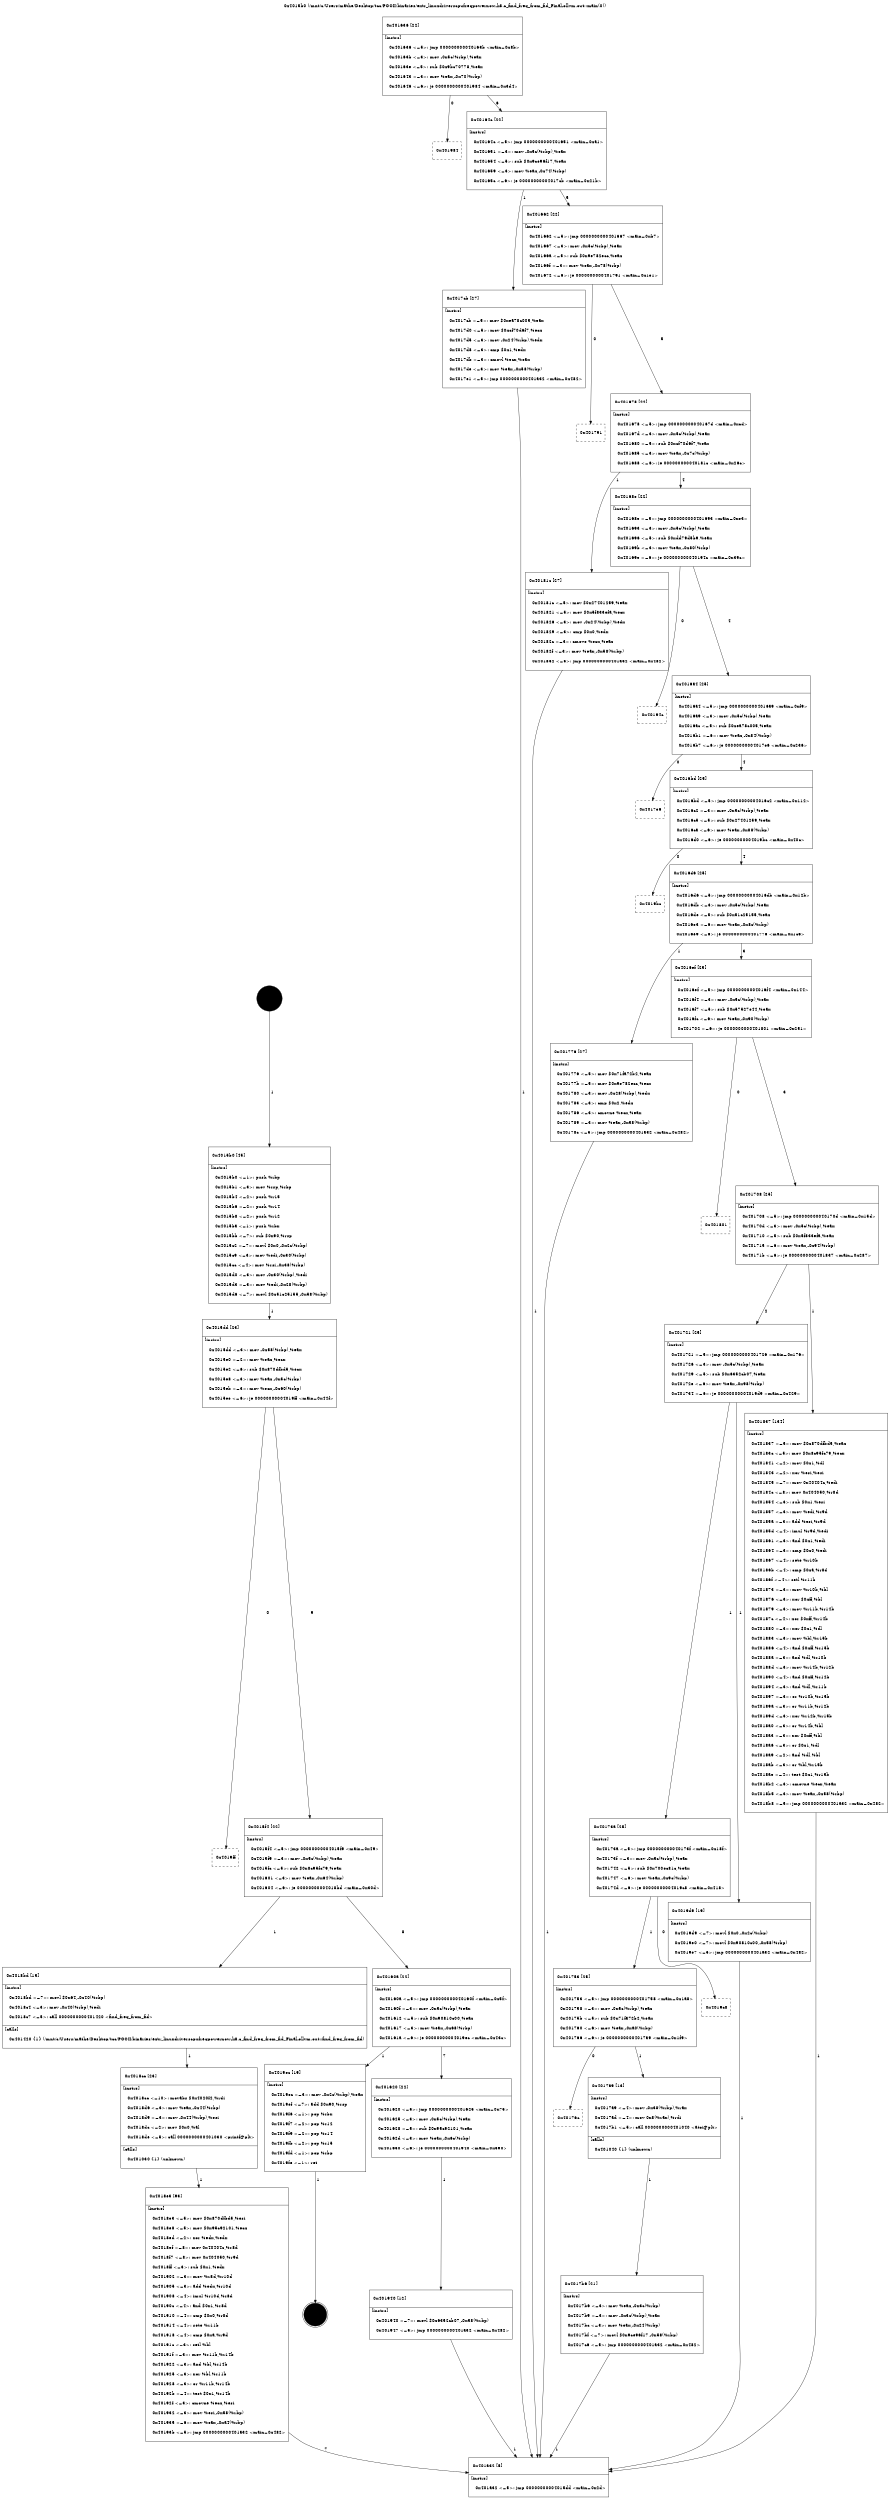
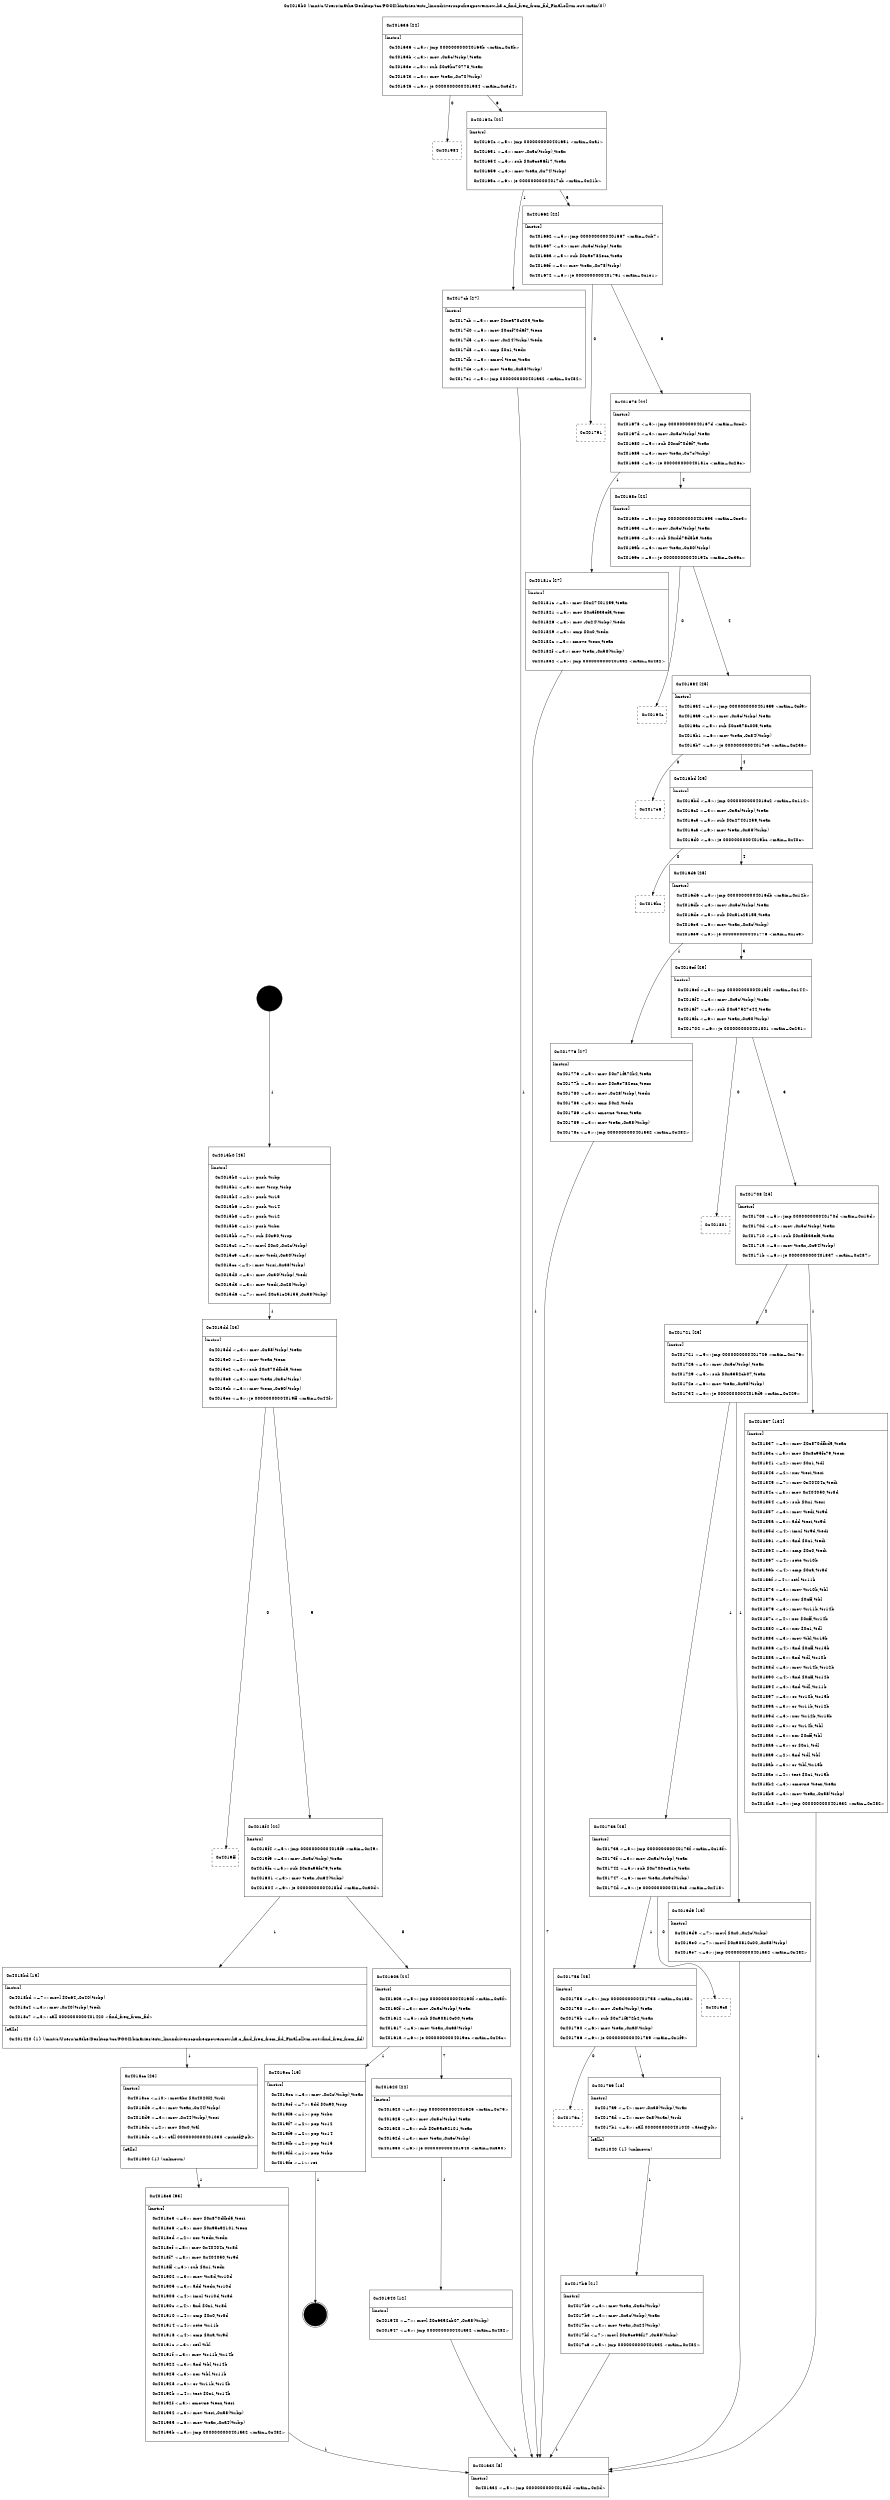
(547, 1932) -> (547, 1932)
(325, 2449) -> (325, 2449)
